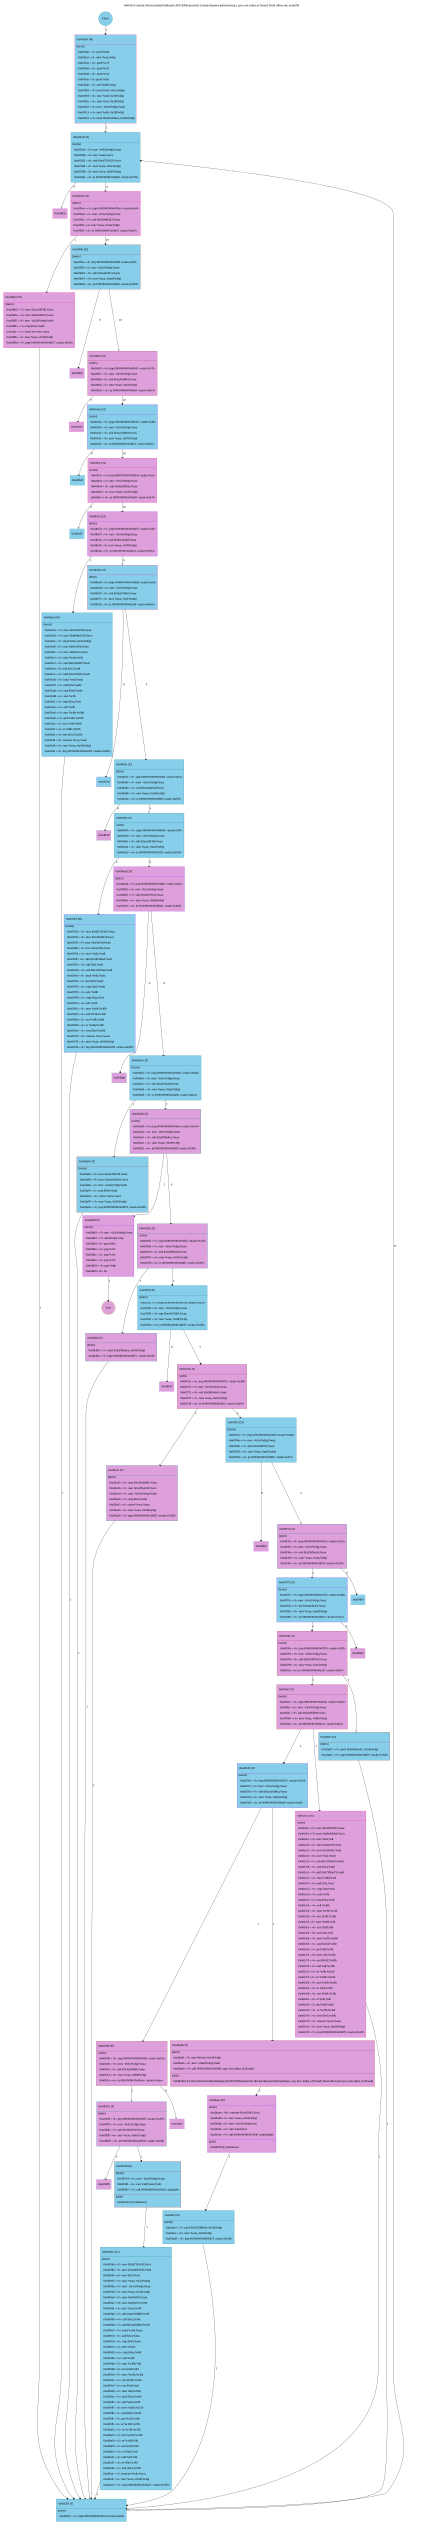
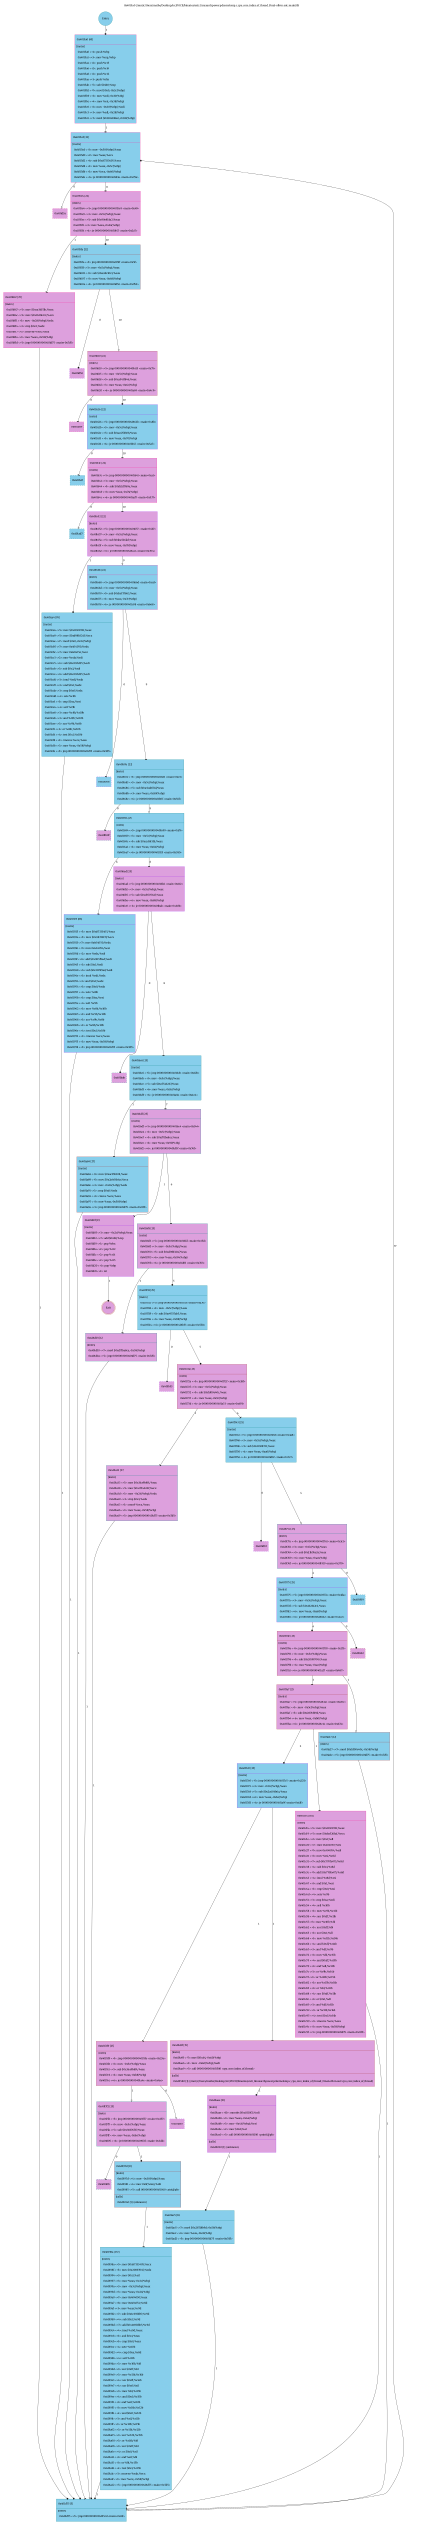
(106, 157) -> (106, 157)
